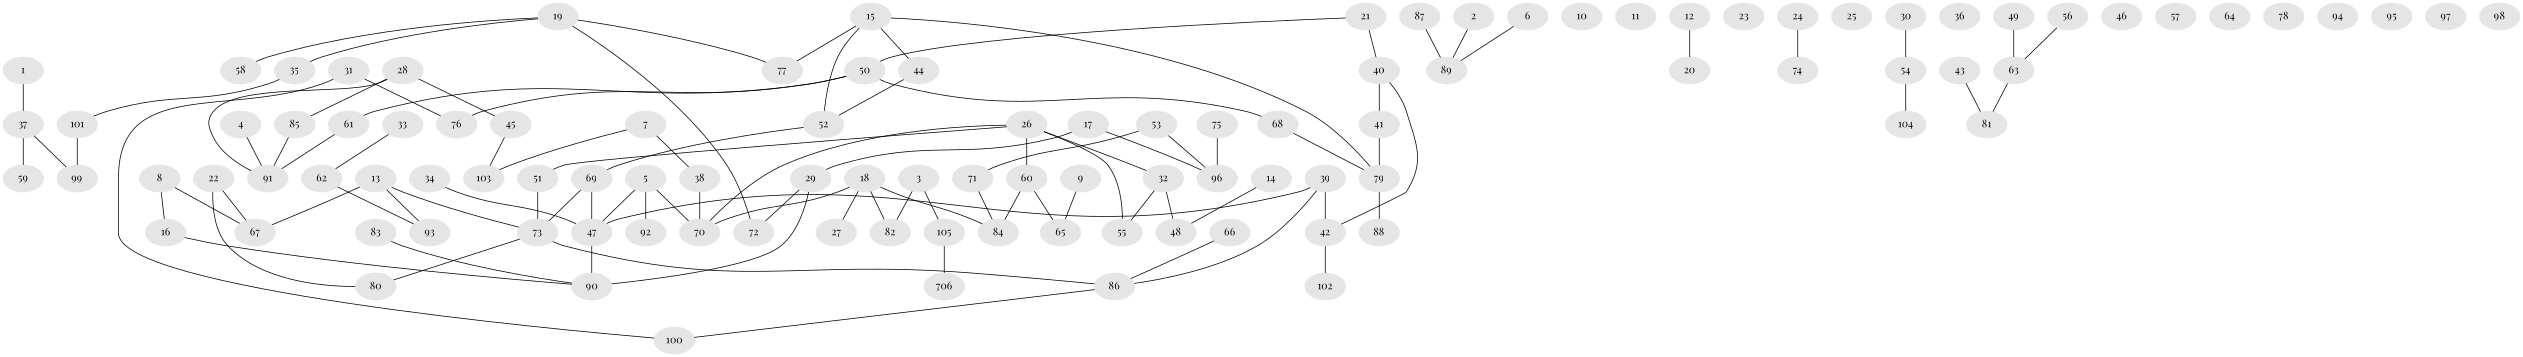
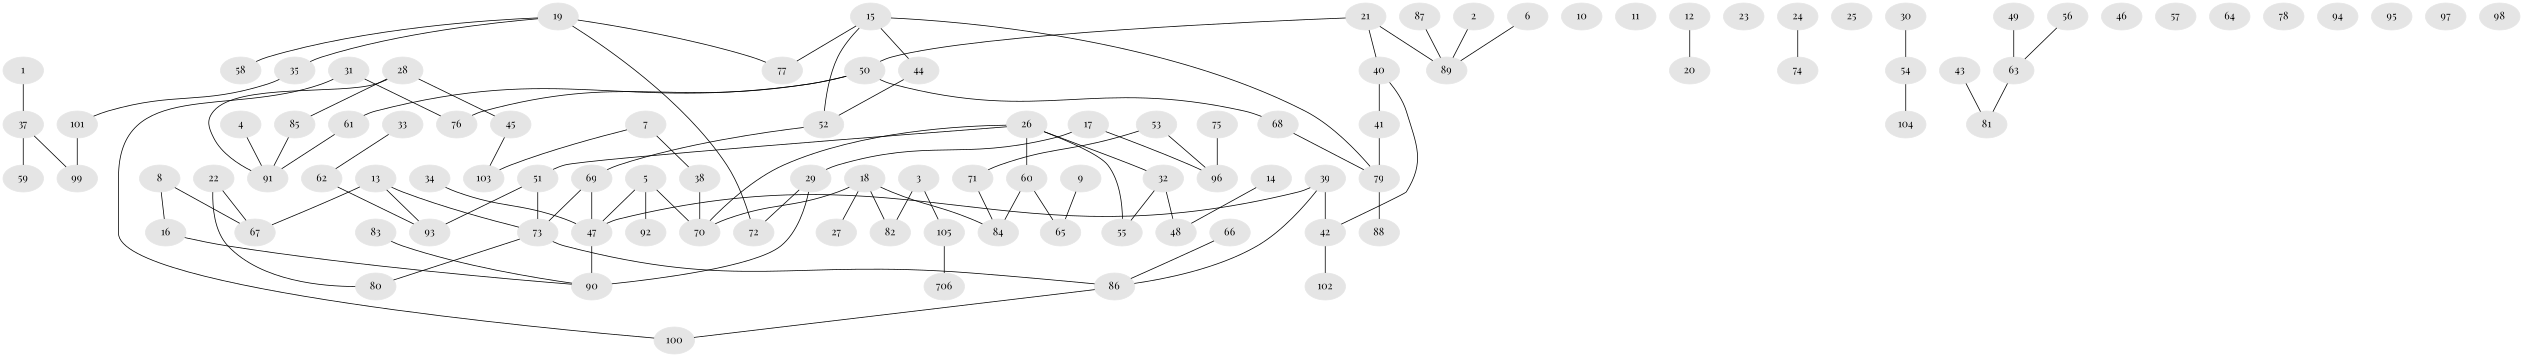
(1960, 16) -> none
none -> (1406, 44)
none -> (484, 205)
